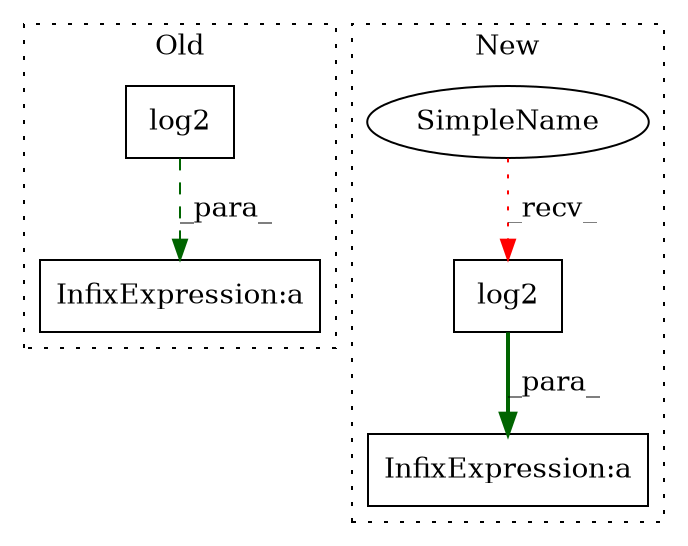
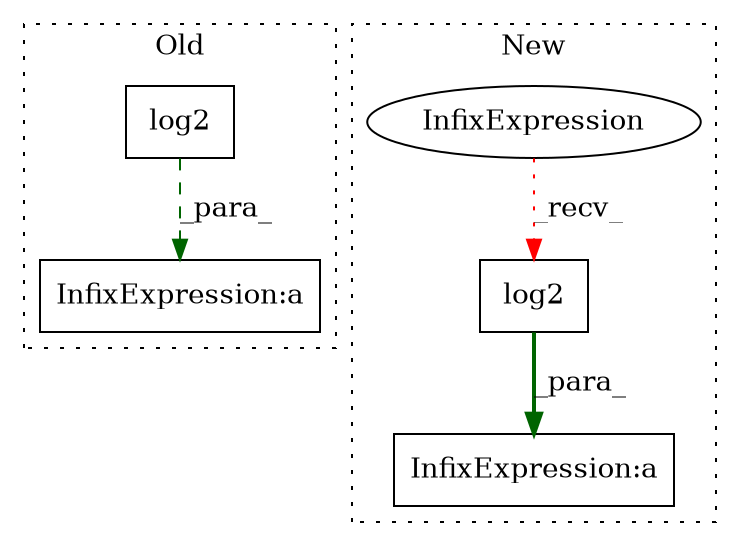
(508, 122) -> (534, 122)
